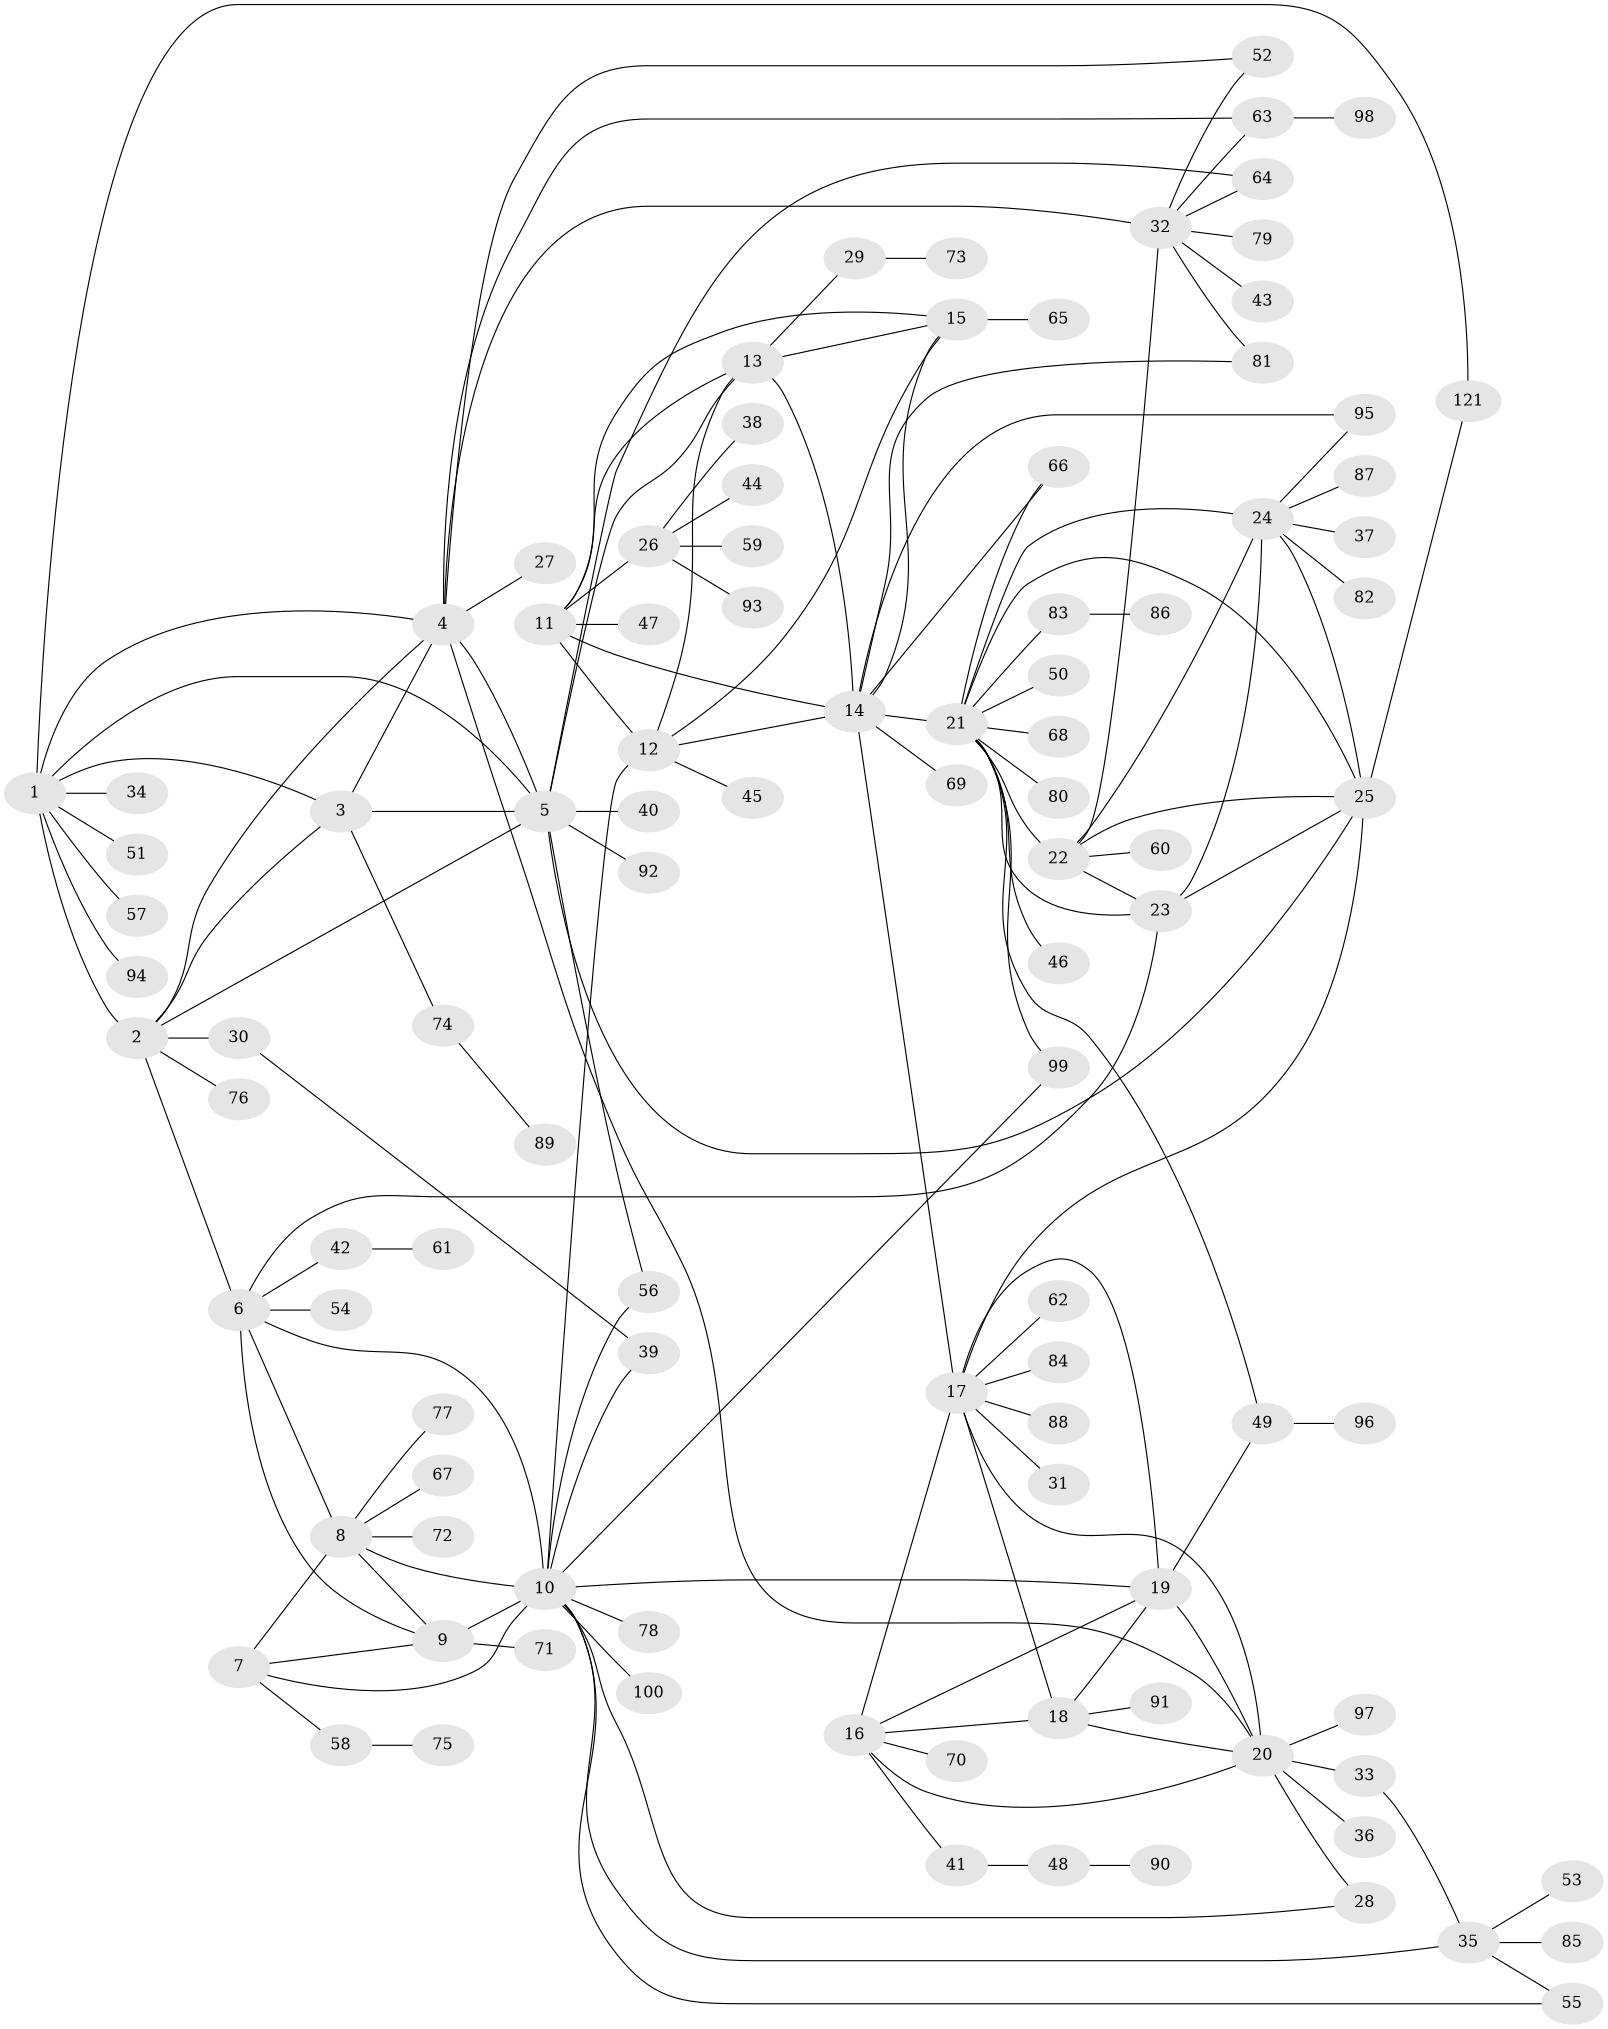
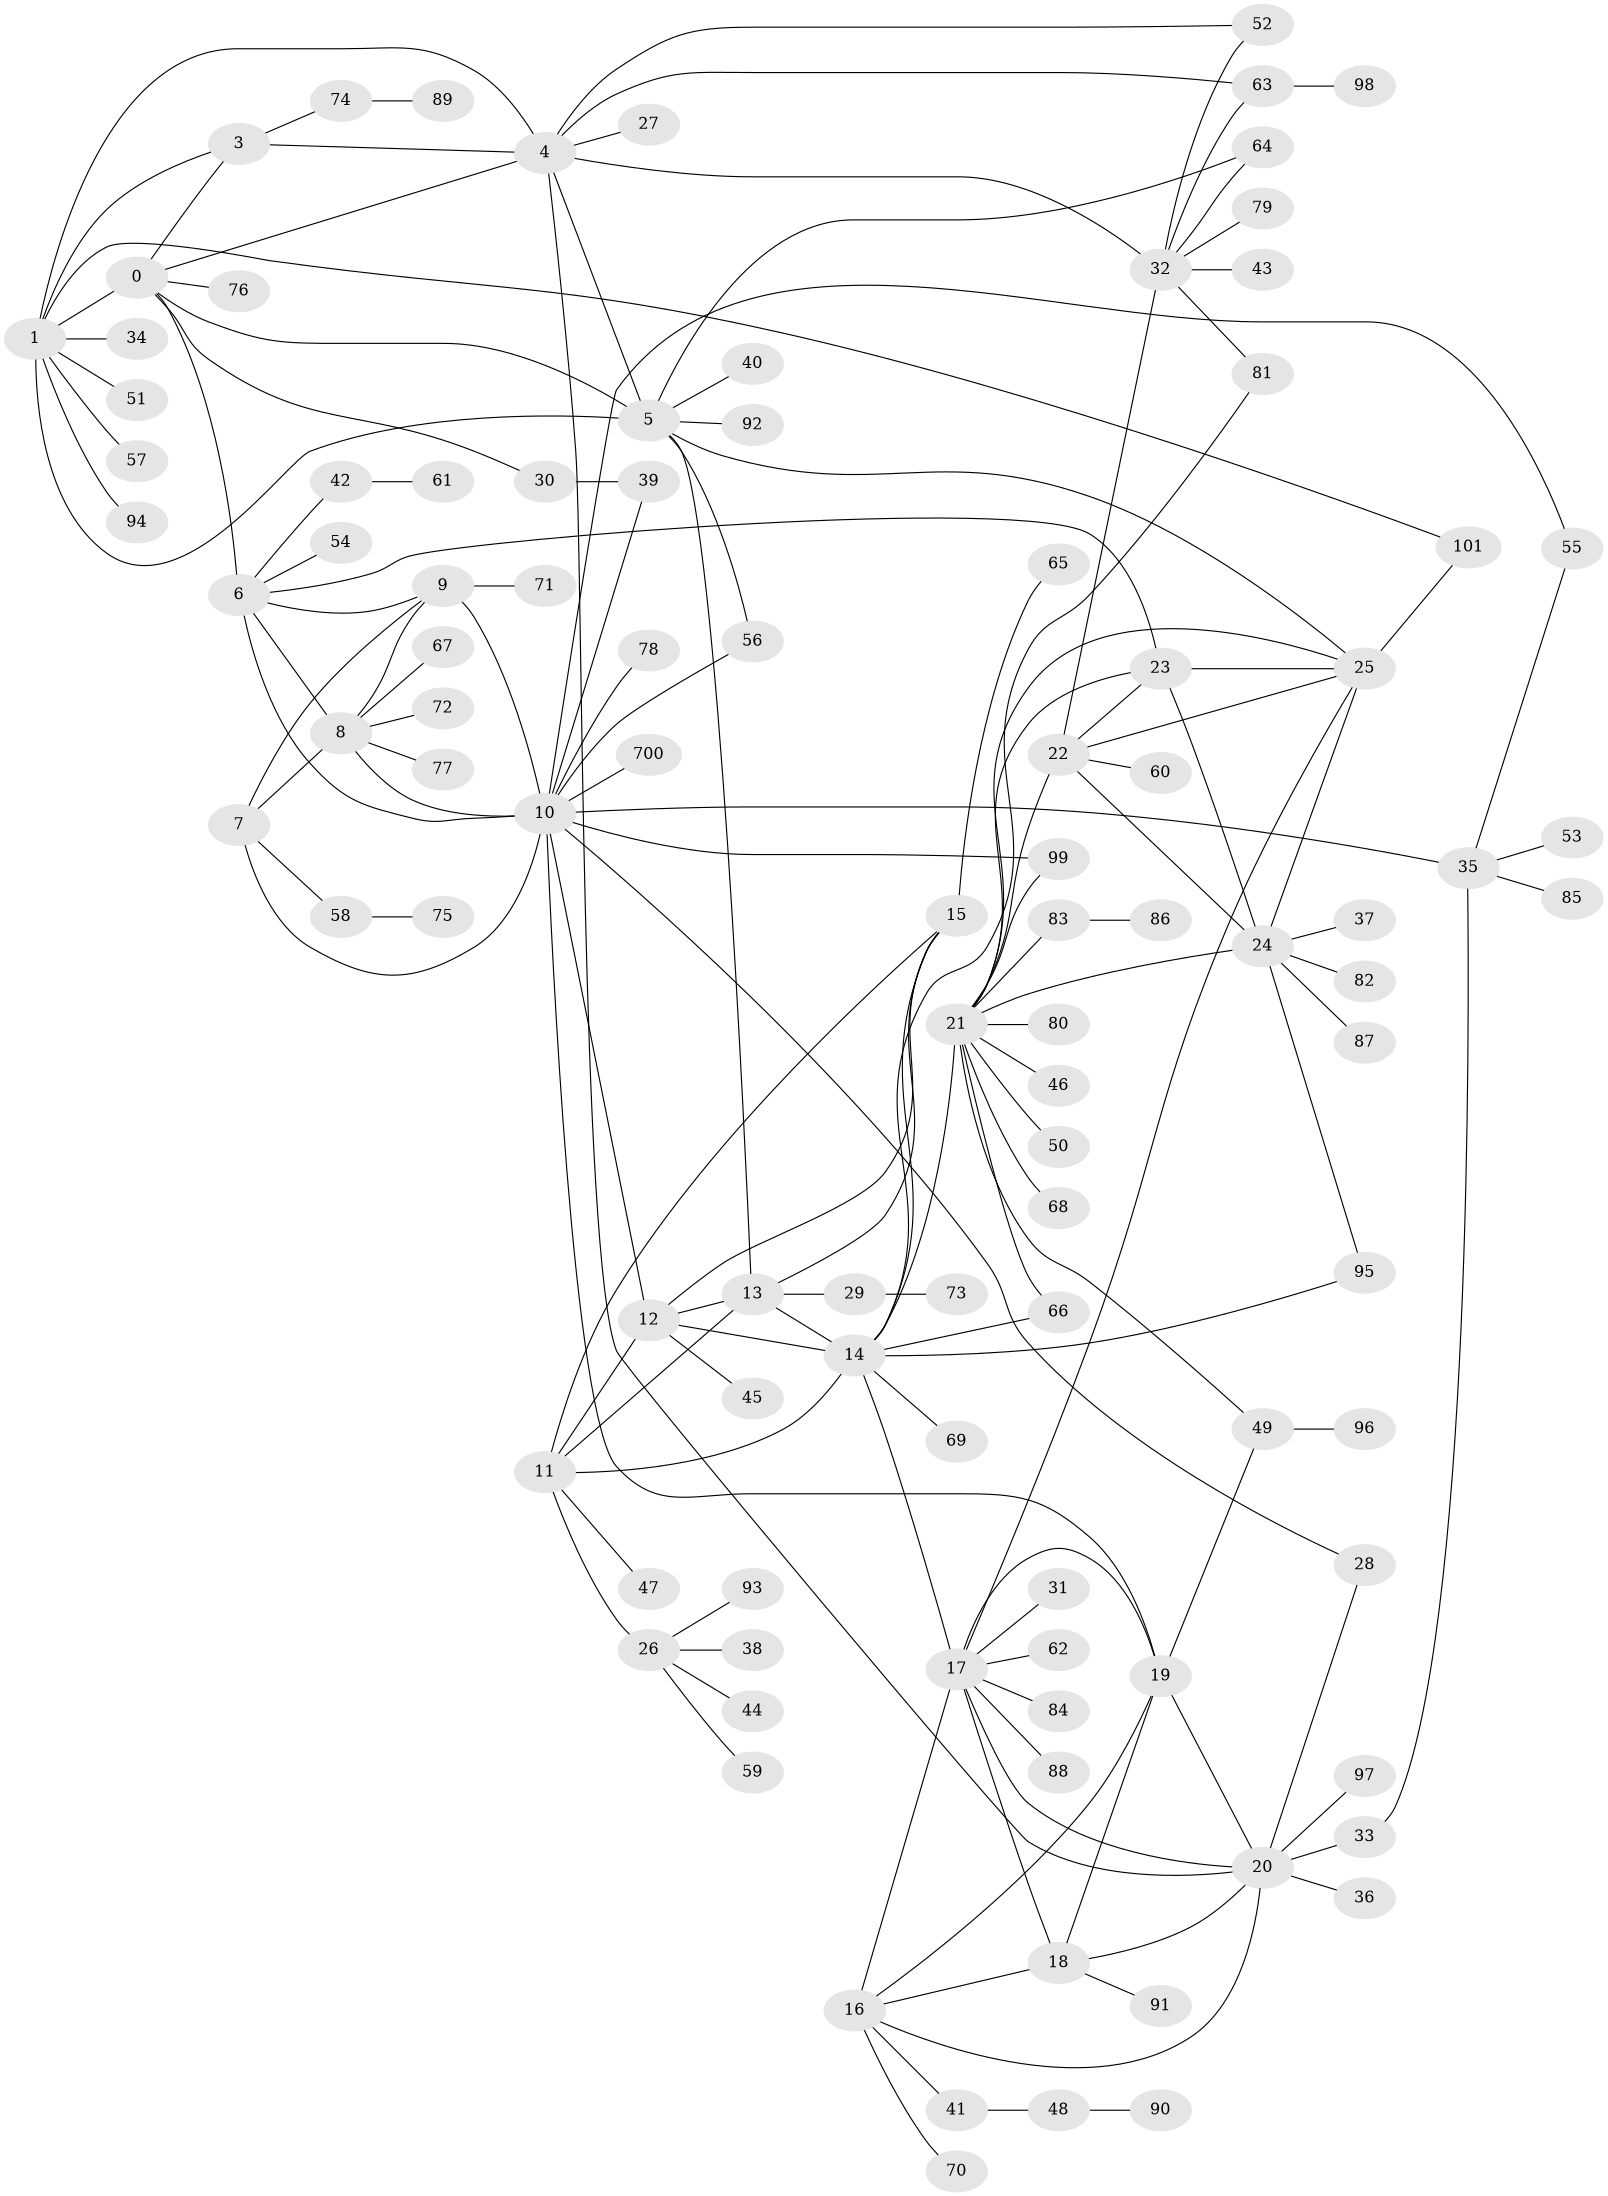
(1469, 401) -> (1469, 547)
(443, 811) -> none
(137, 1038) -> (137, 278)
(649, 1693) -> (649, 755)
